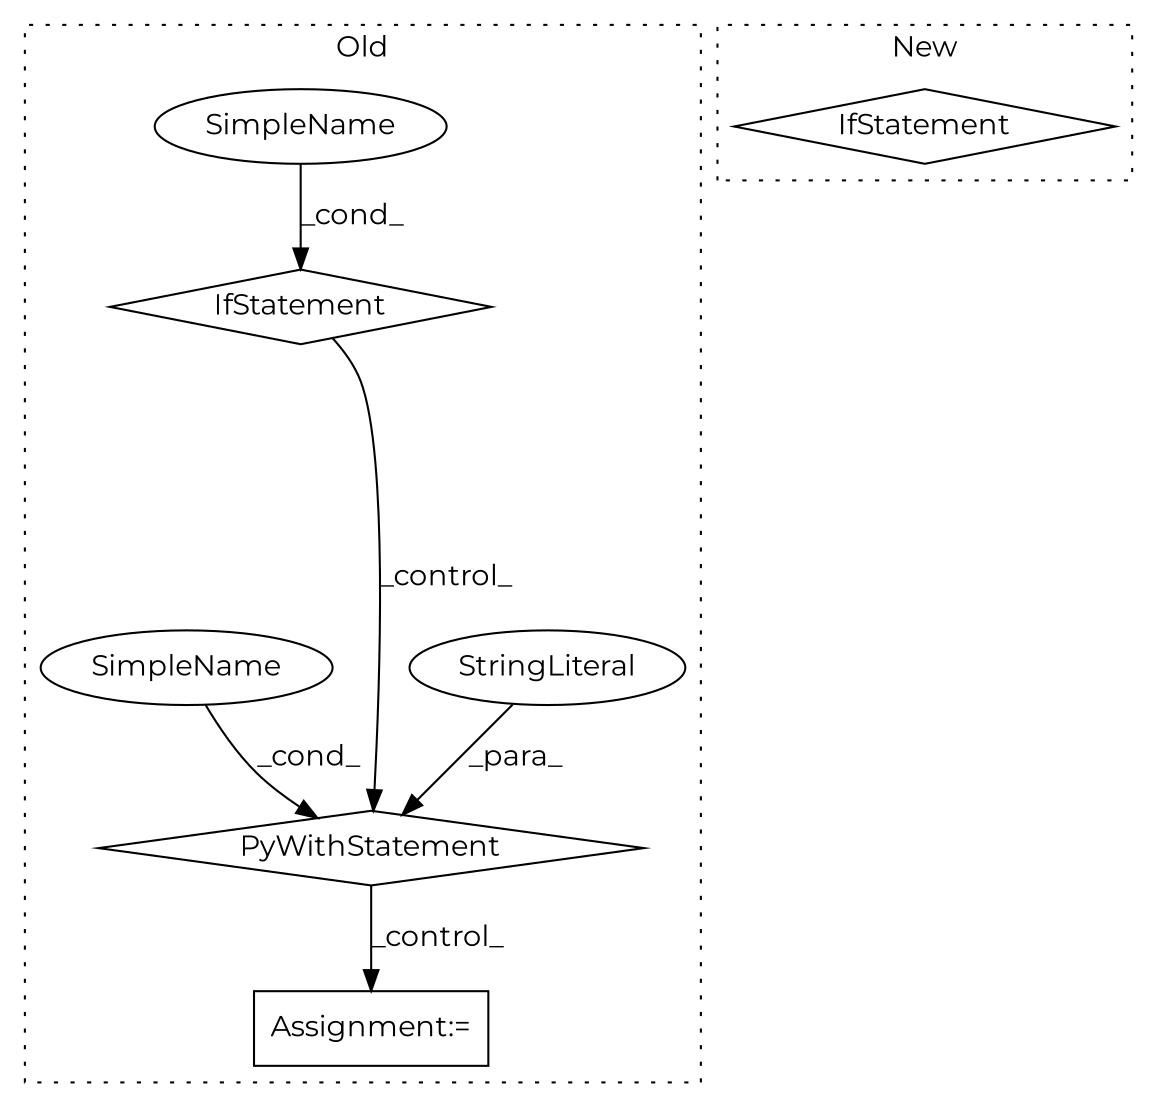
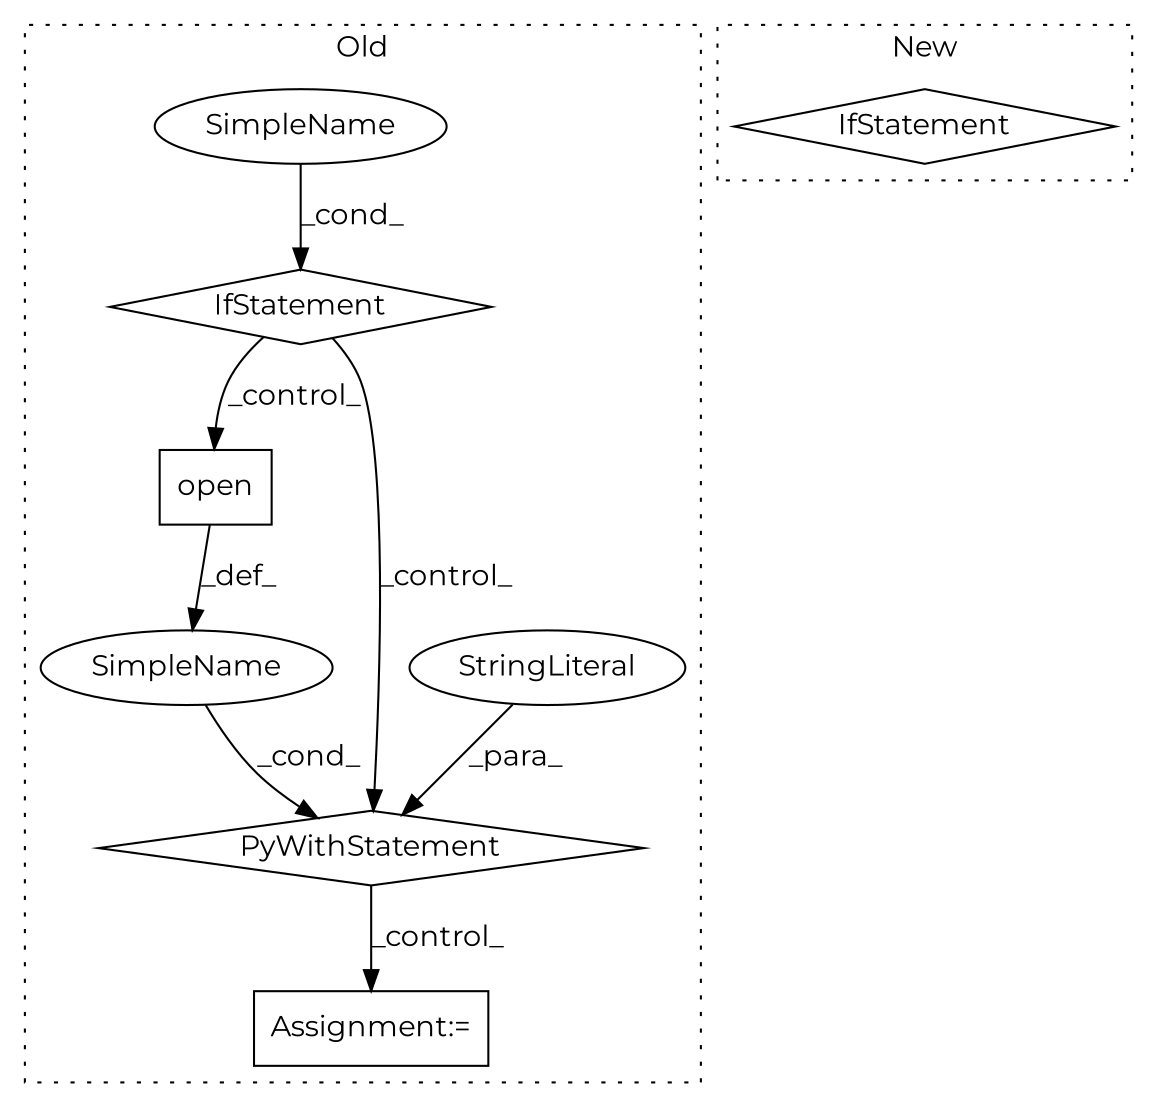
none -> (216, 487)
